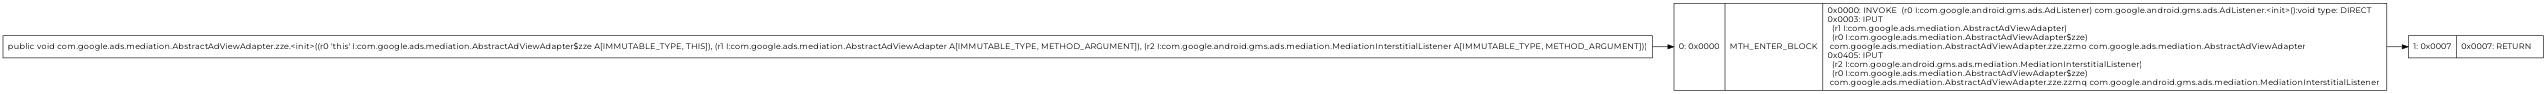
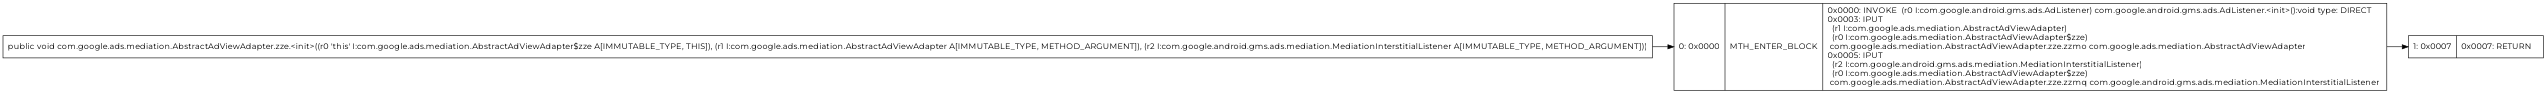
(1858, 56) -> (1858, 56)
